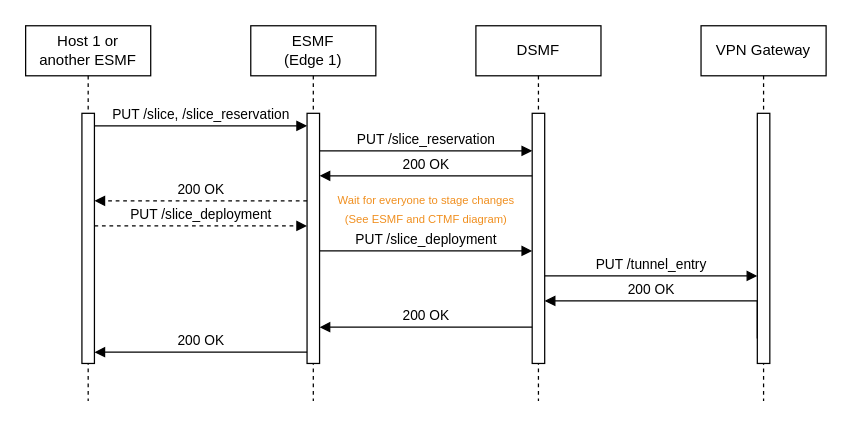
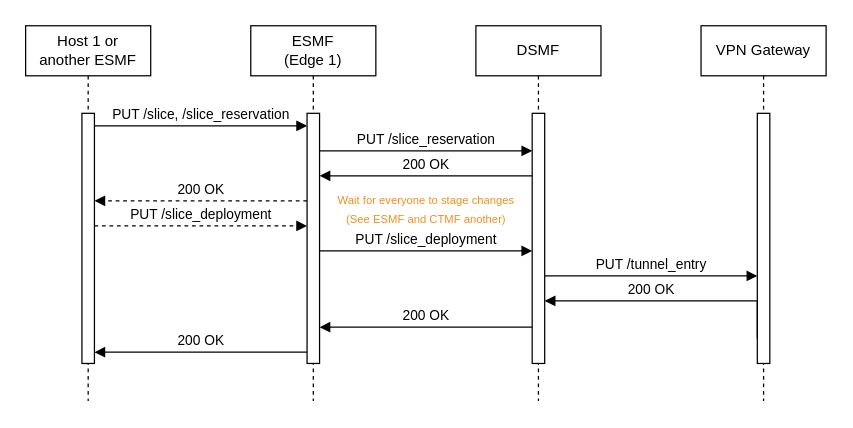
(426, 208) -> (426, 208)
